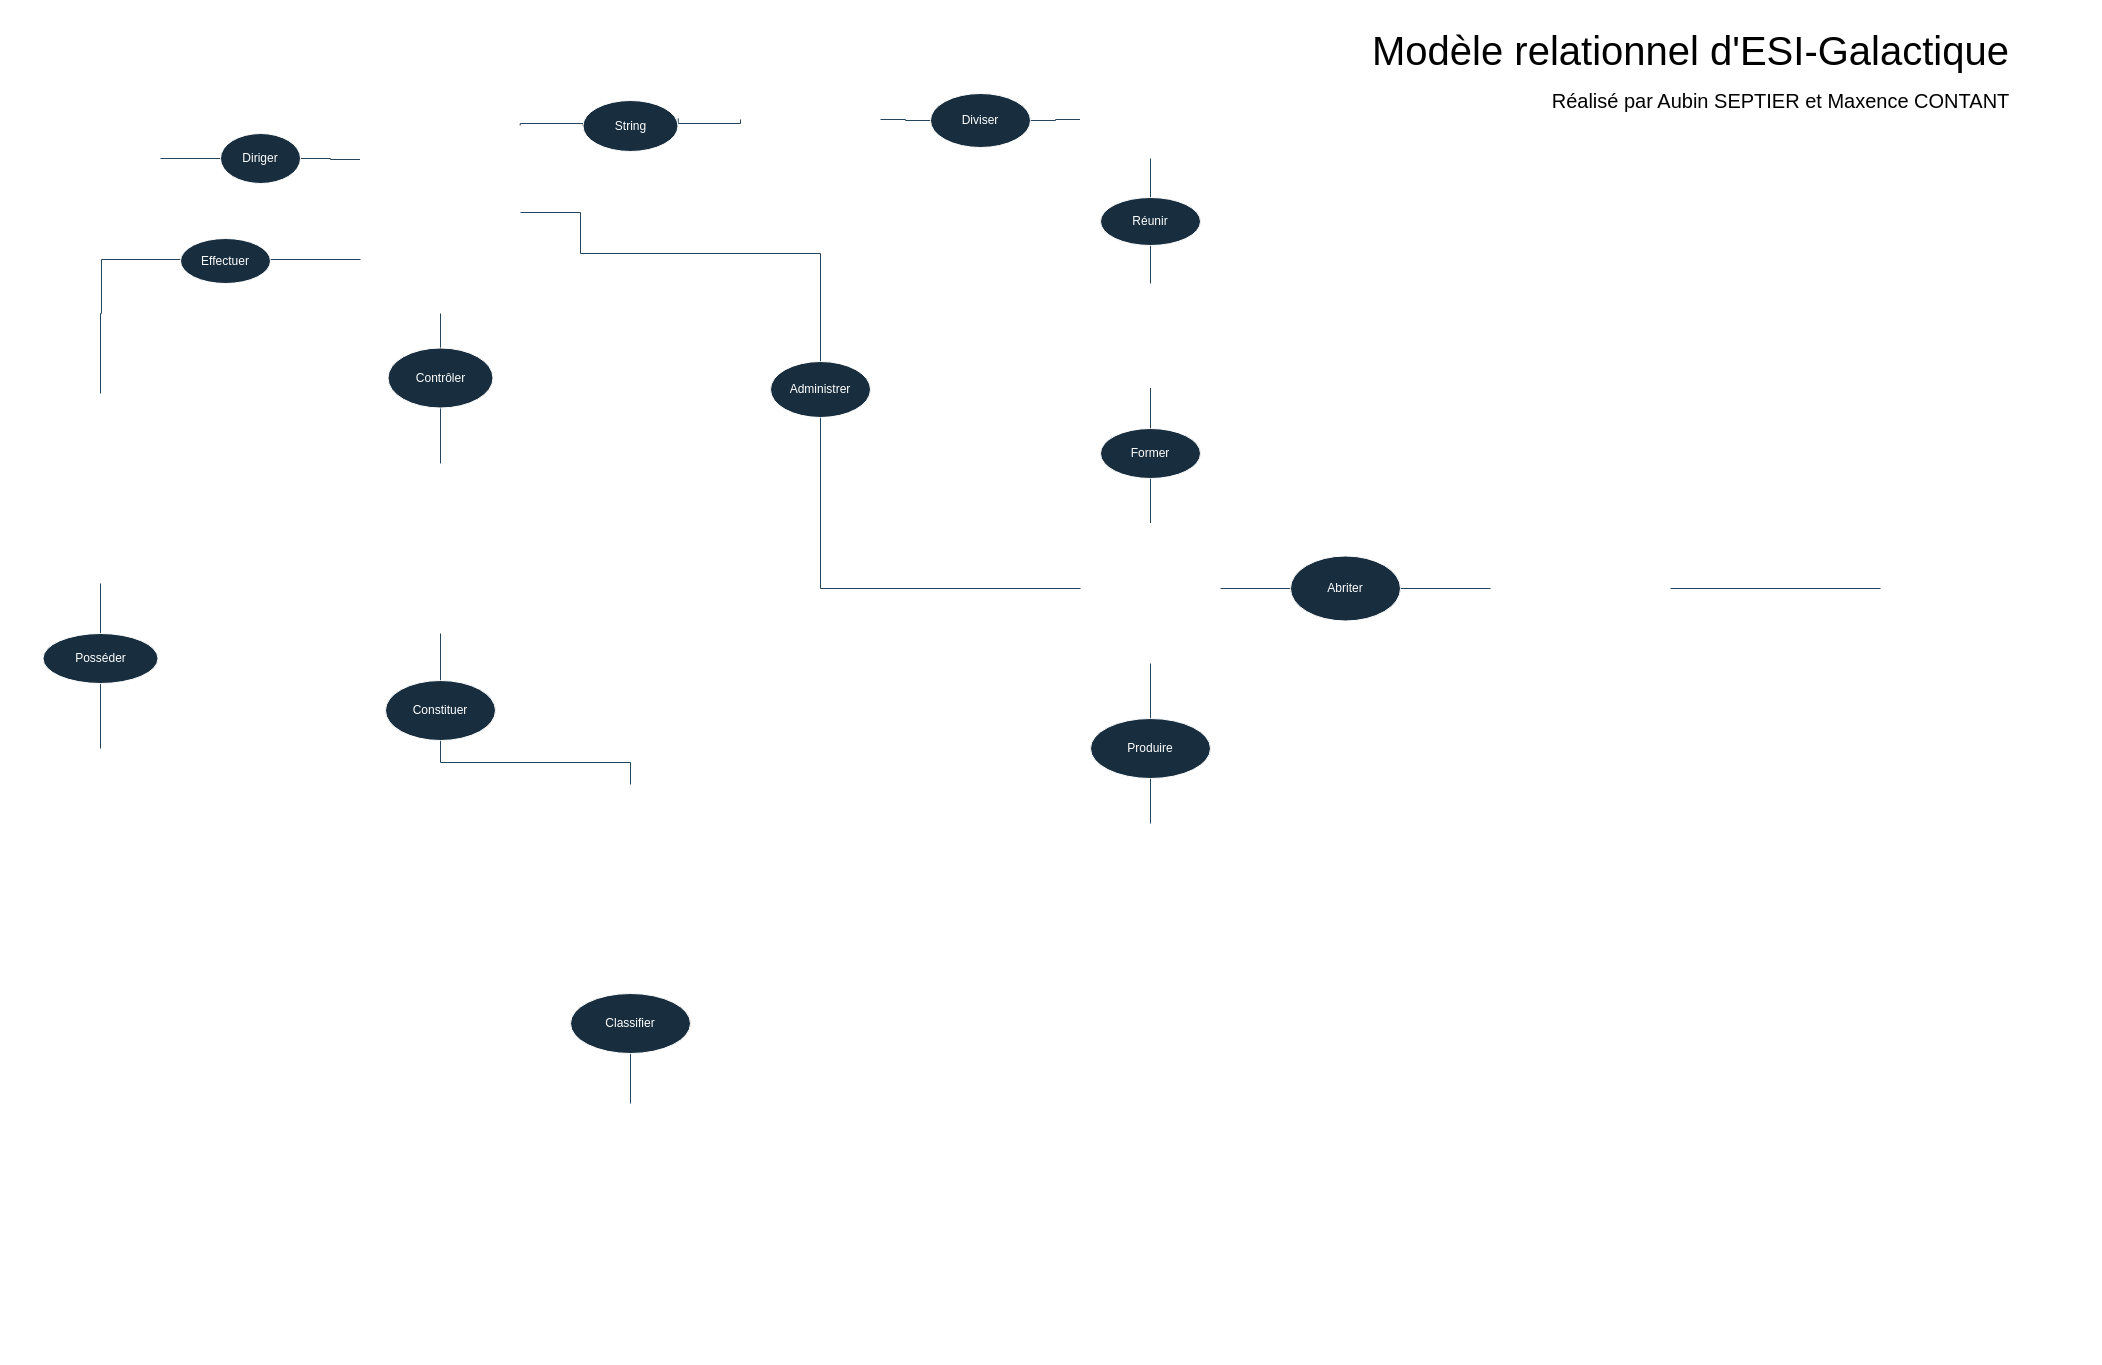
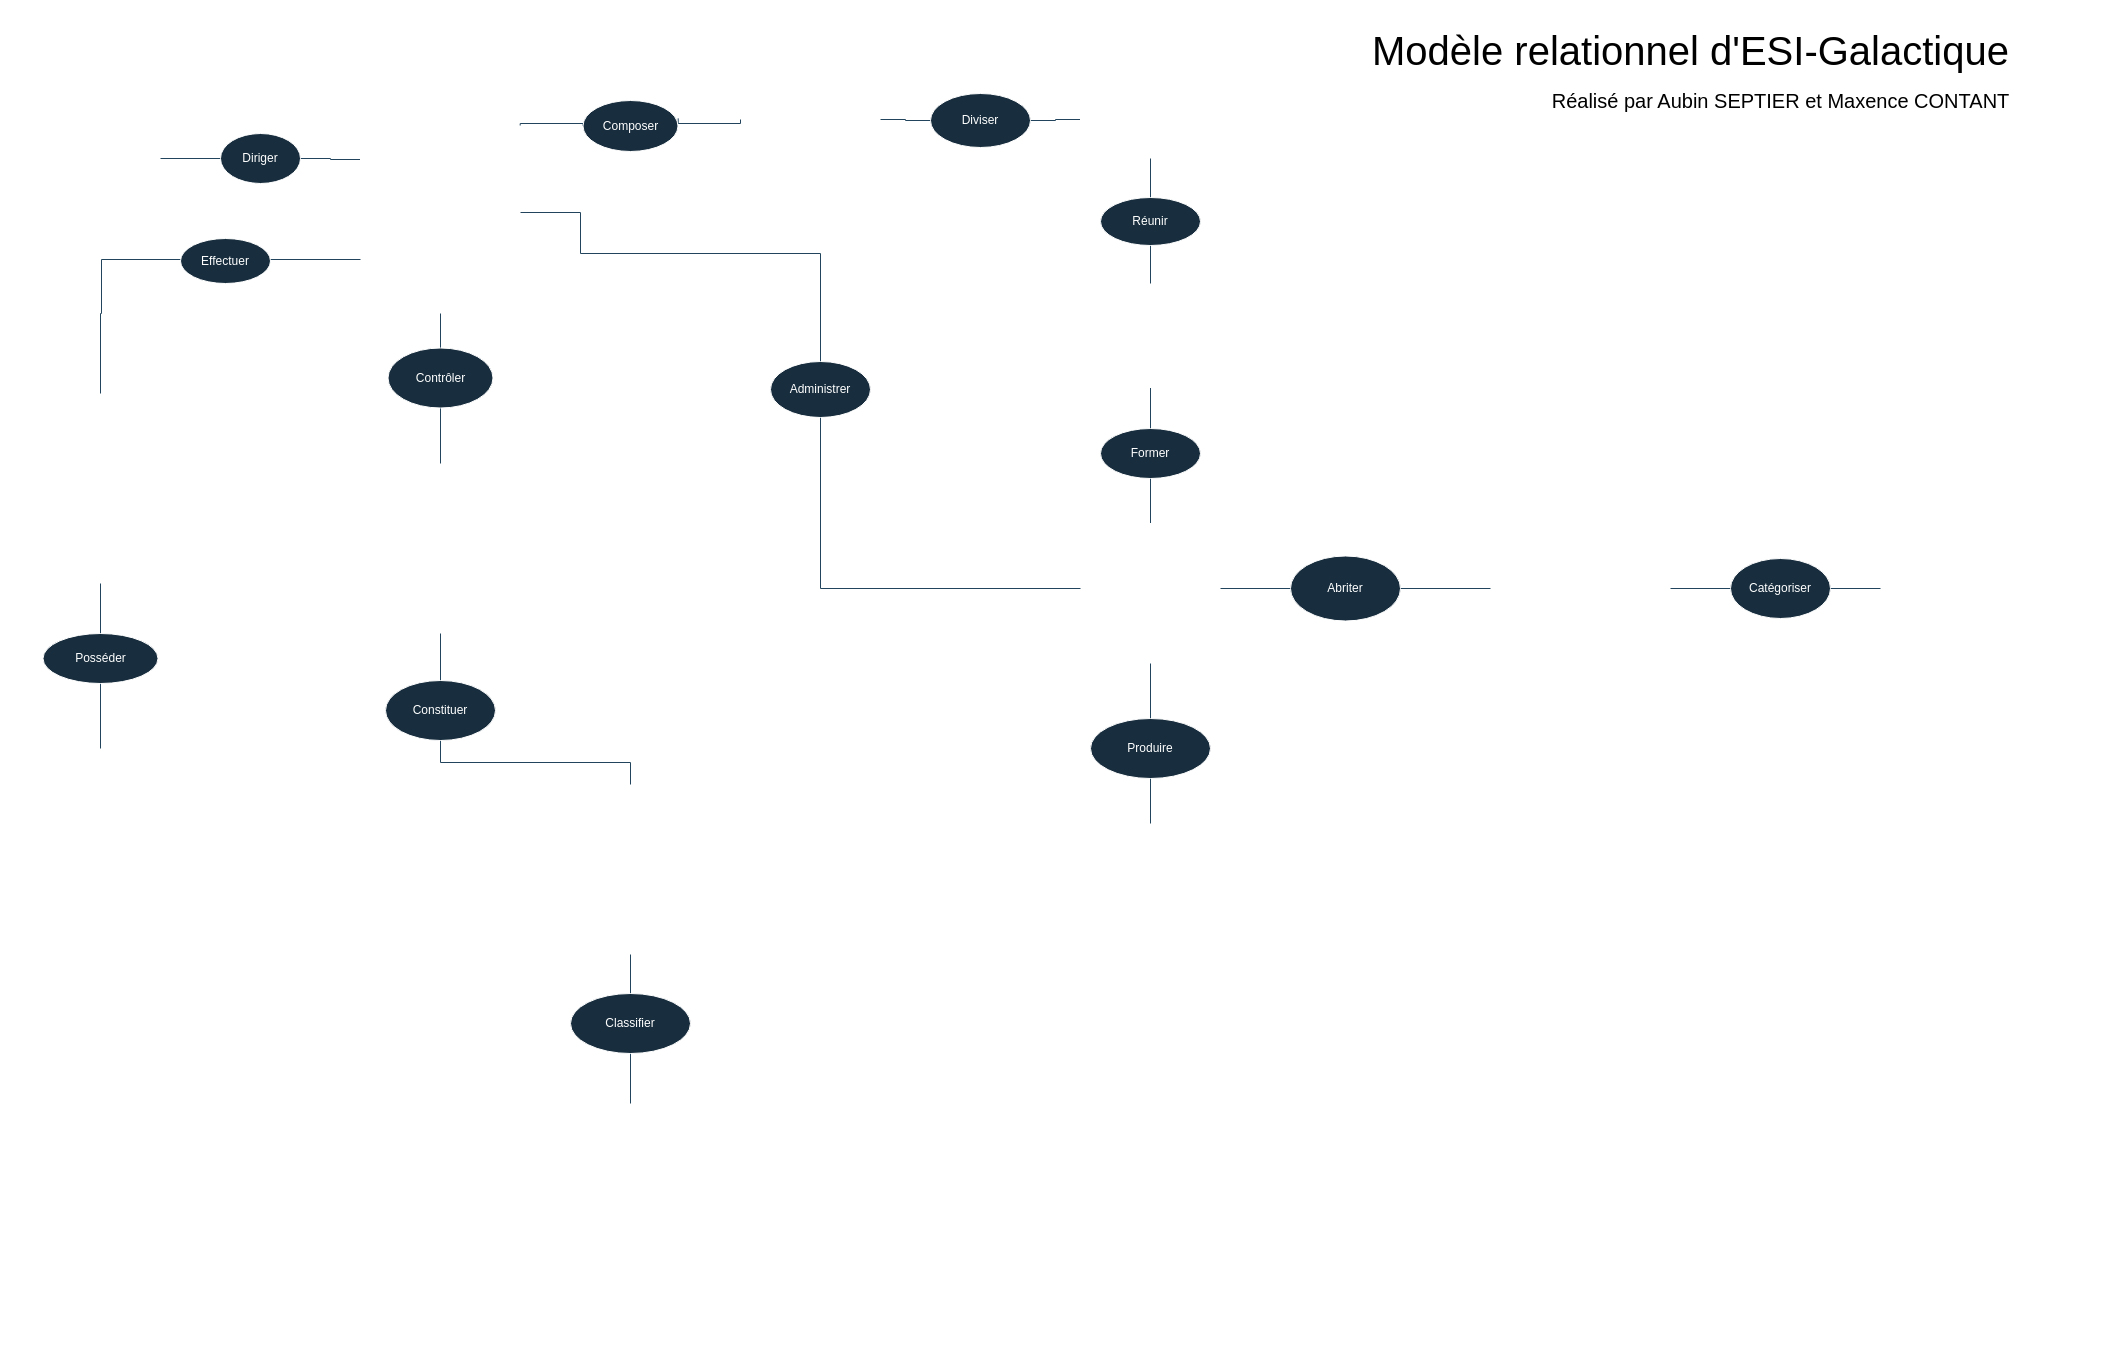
(631, 127) -> (631, 127)
none -> (1781, 589)
none -> (631, 974)
